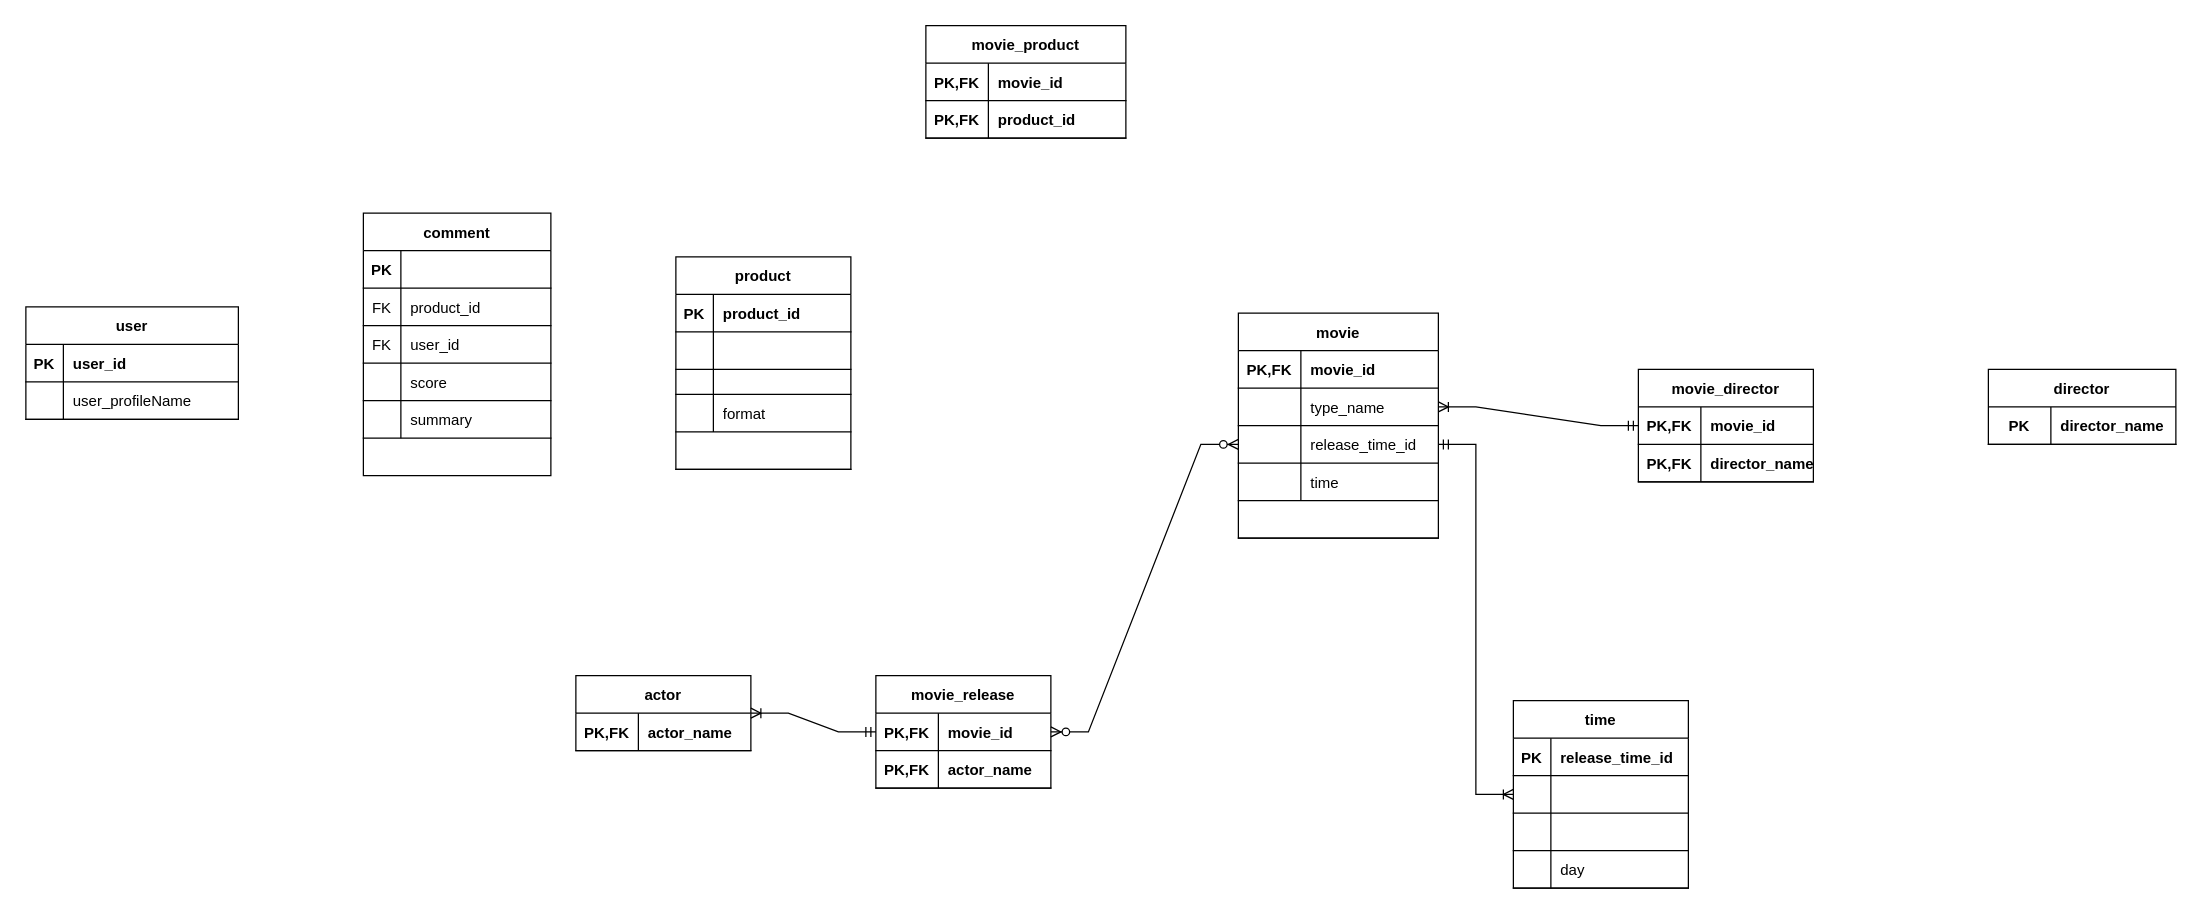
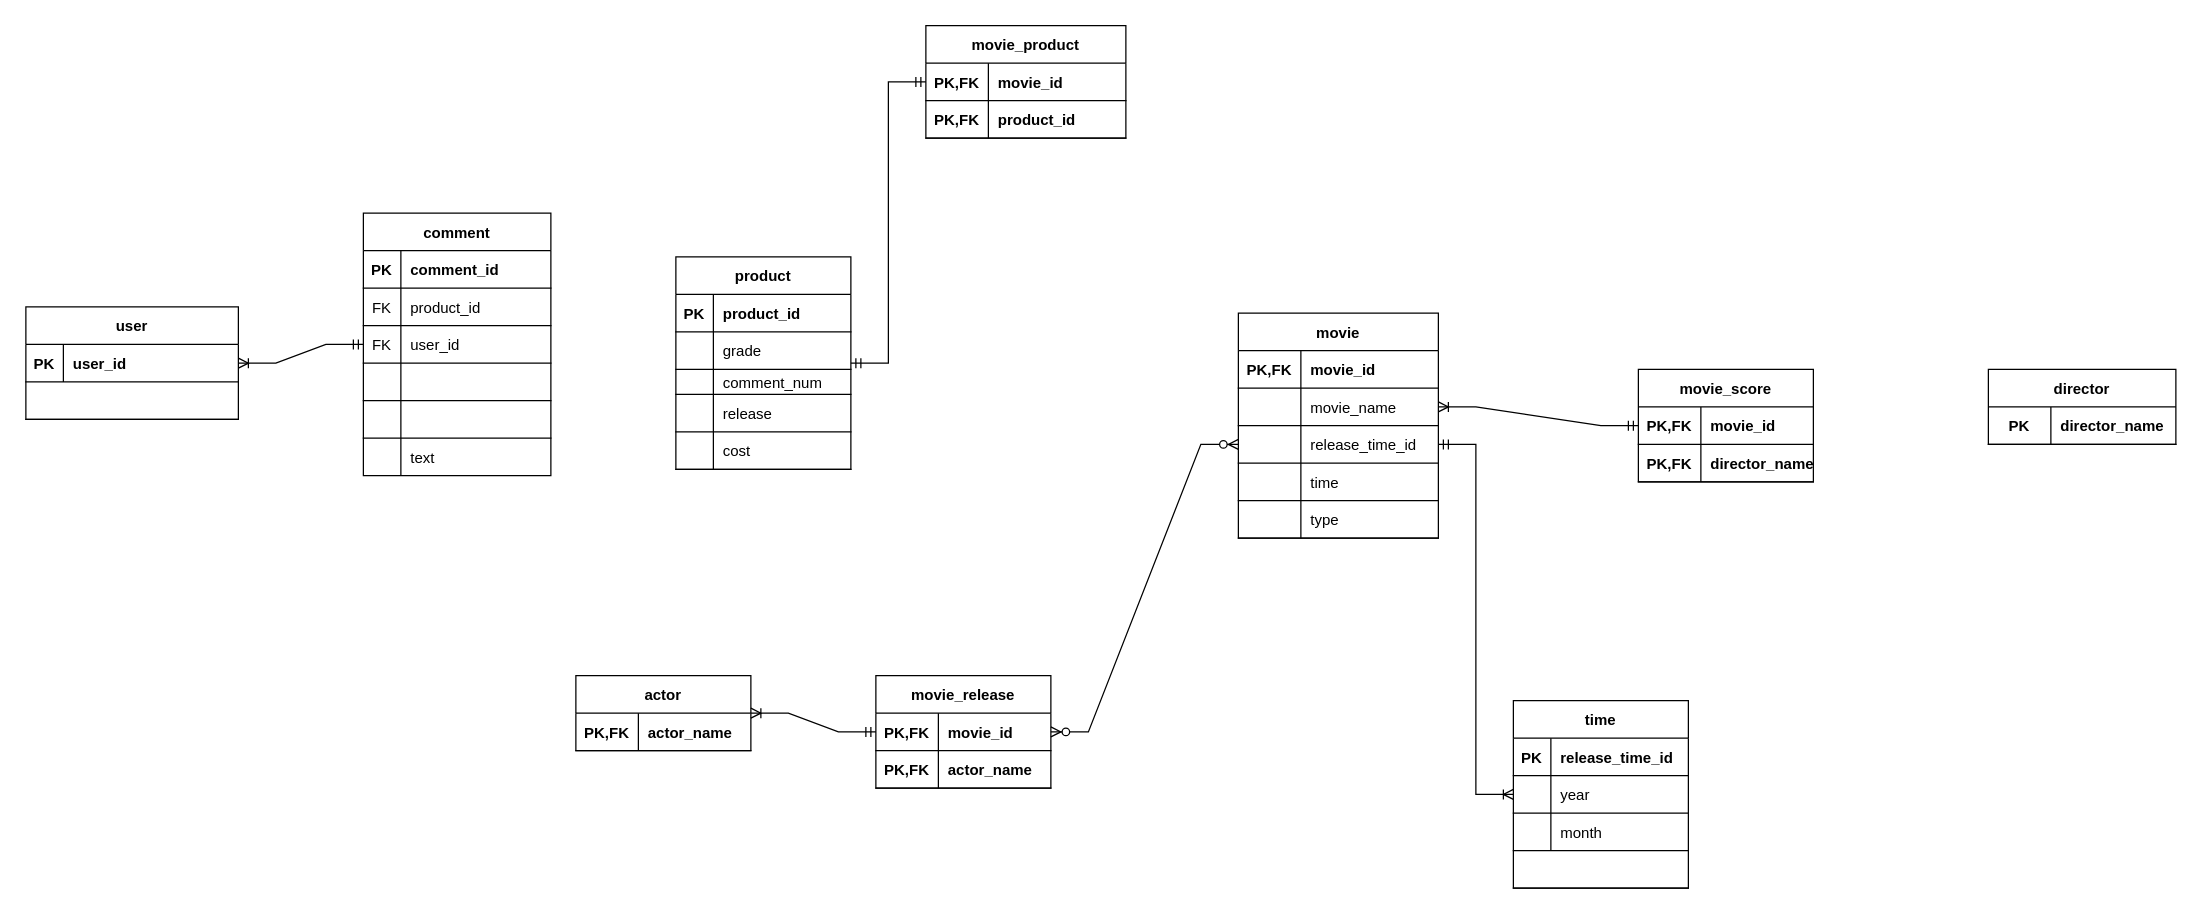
none -> (888, 223)
none -> (476, 269)
none -> (782, 351)
none -> (301, 354)
(476, 382) -> none
none -> (782, 382)
(1725, 389) -> (1725, 389)
(151, 401) -> none
(1348, 408) -> (1350, 408)
(748, 414) -> (750, 414)
(476, 419) -> none
none -> (782, 451)
none -> (476, 457)
none -> (1369, 519)
none -> (1619, 794)
none -> (1619, 832)
(1619, 869) -> none
